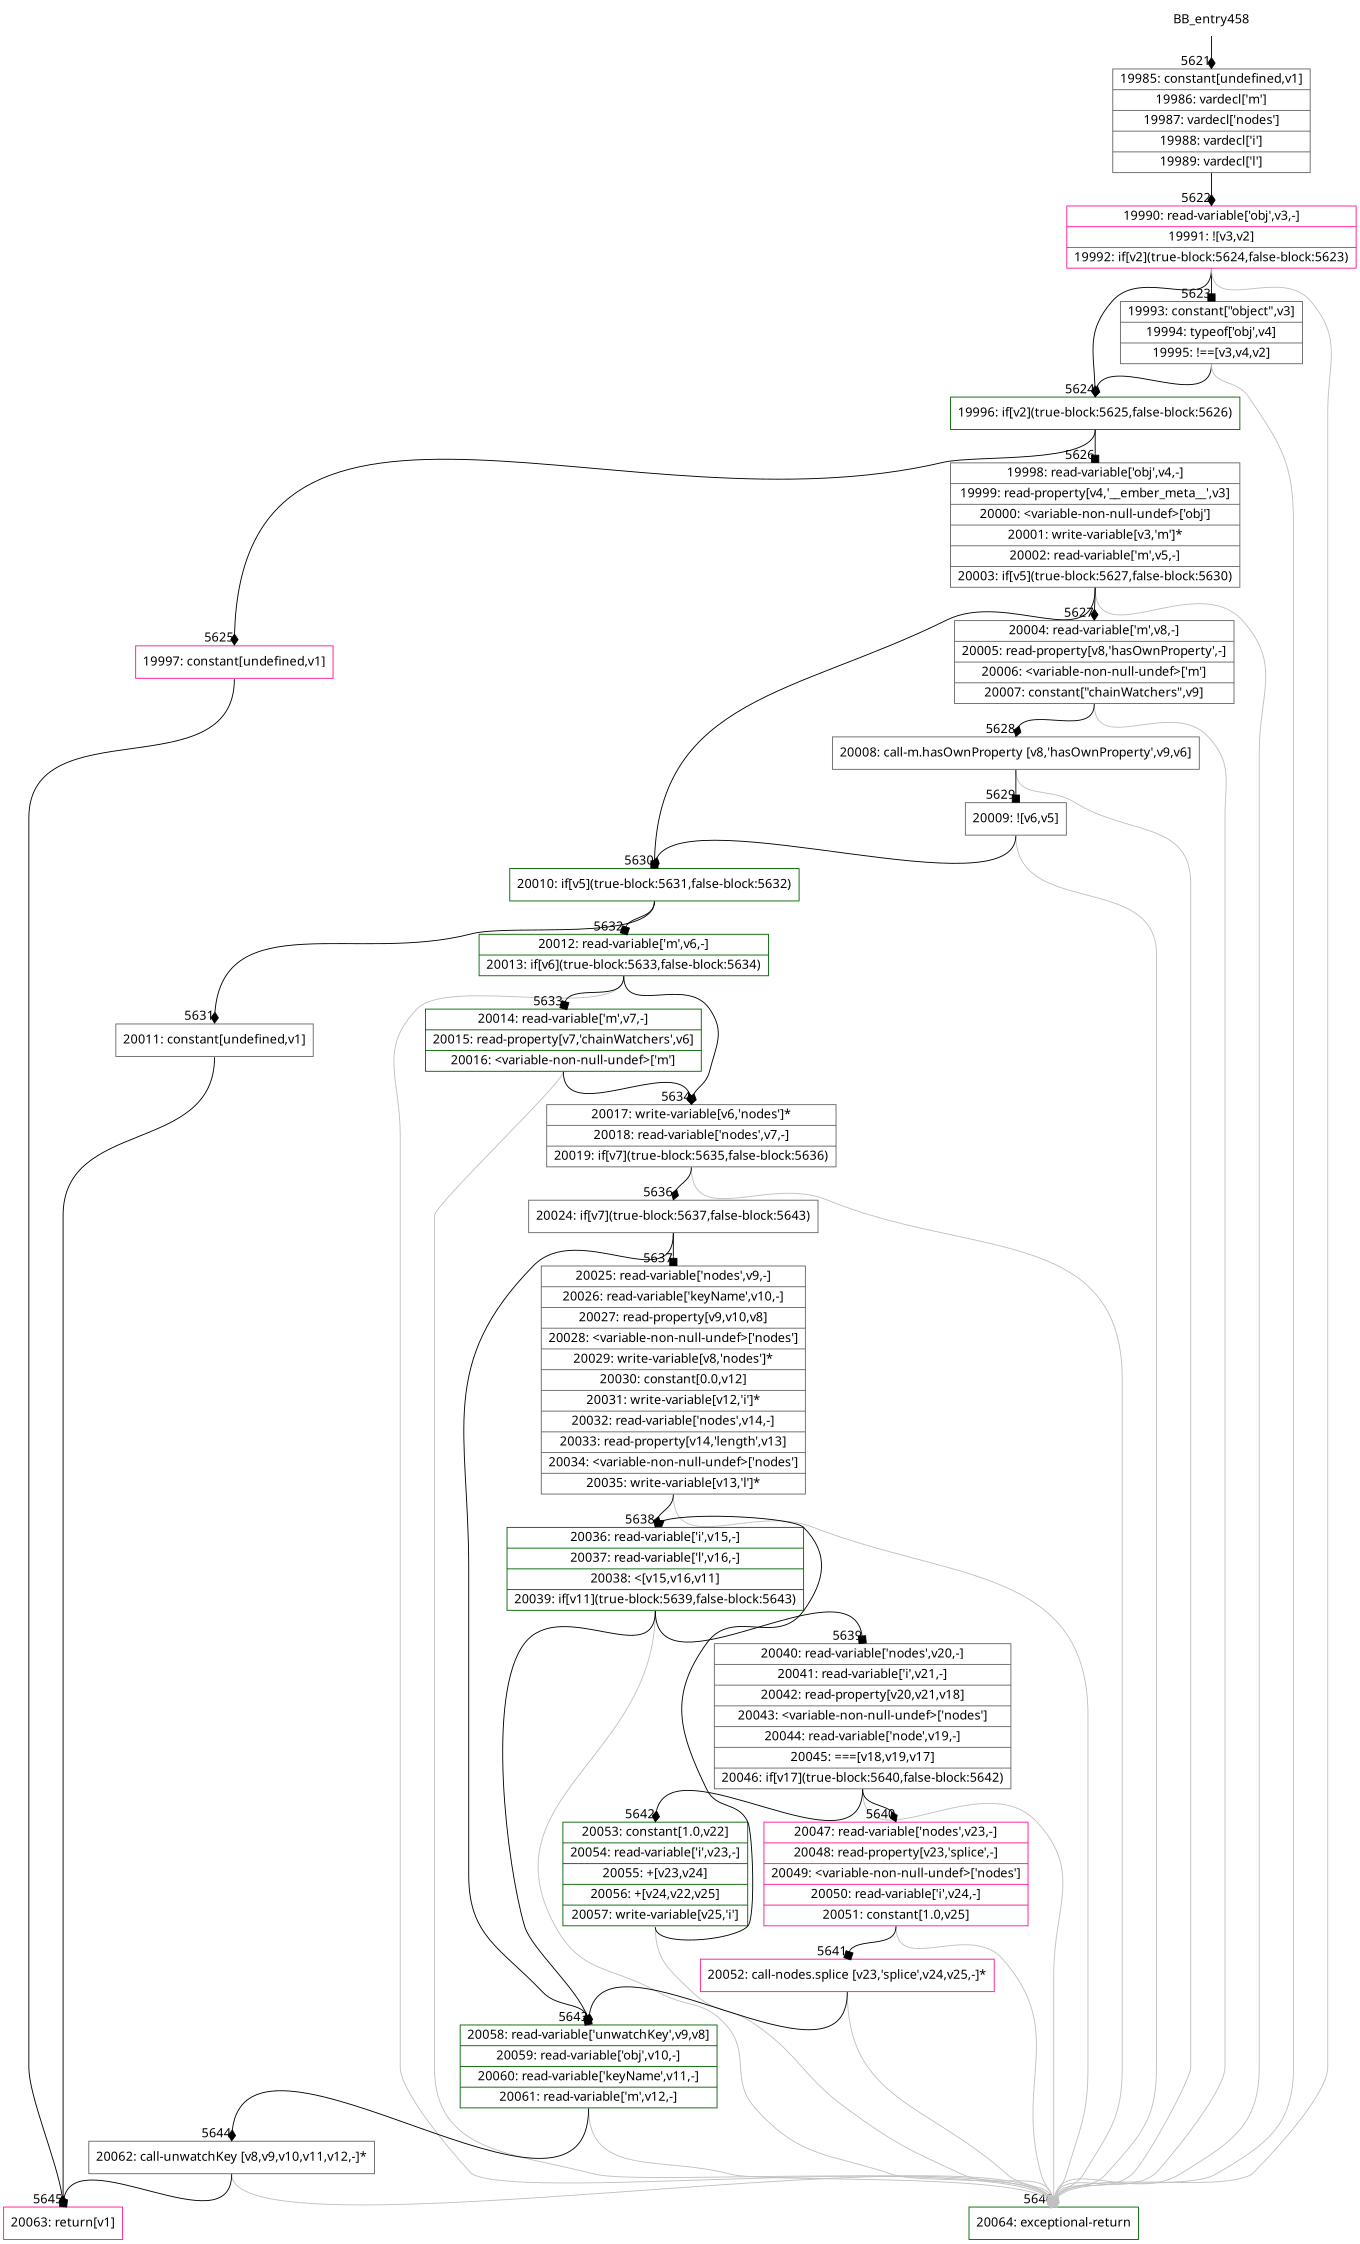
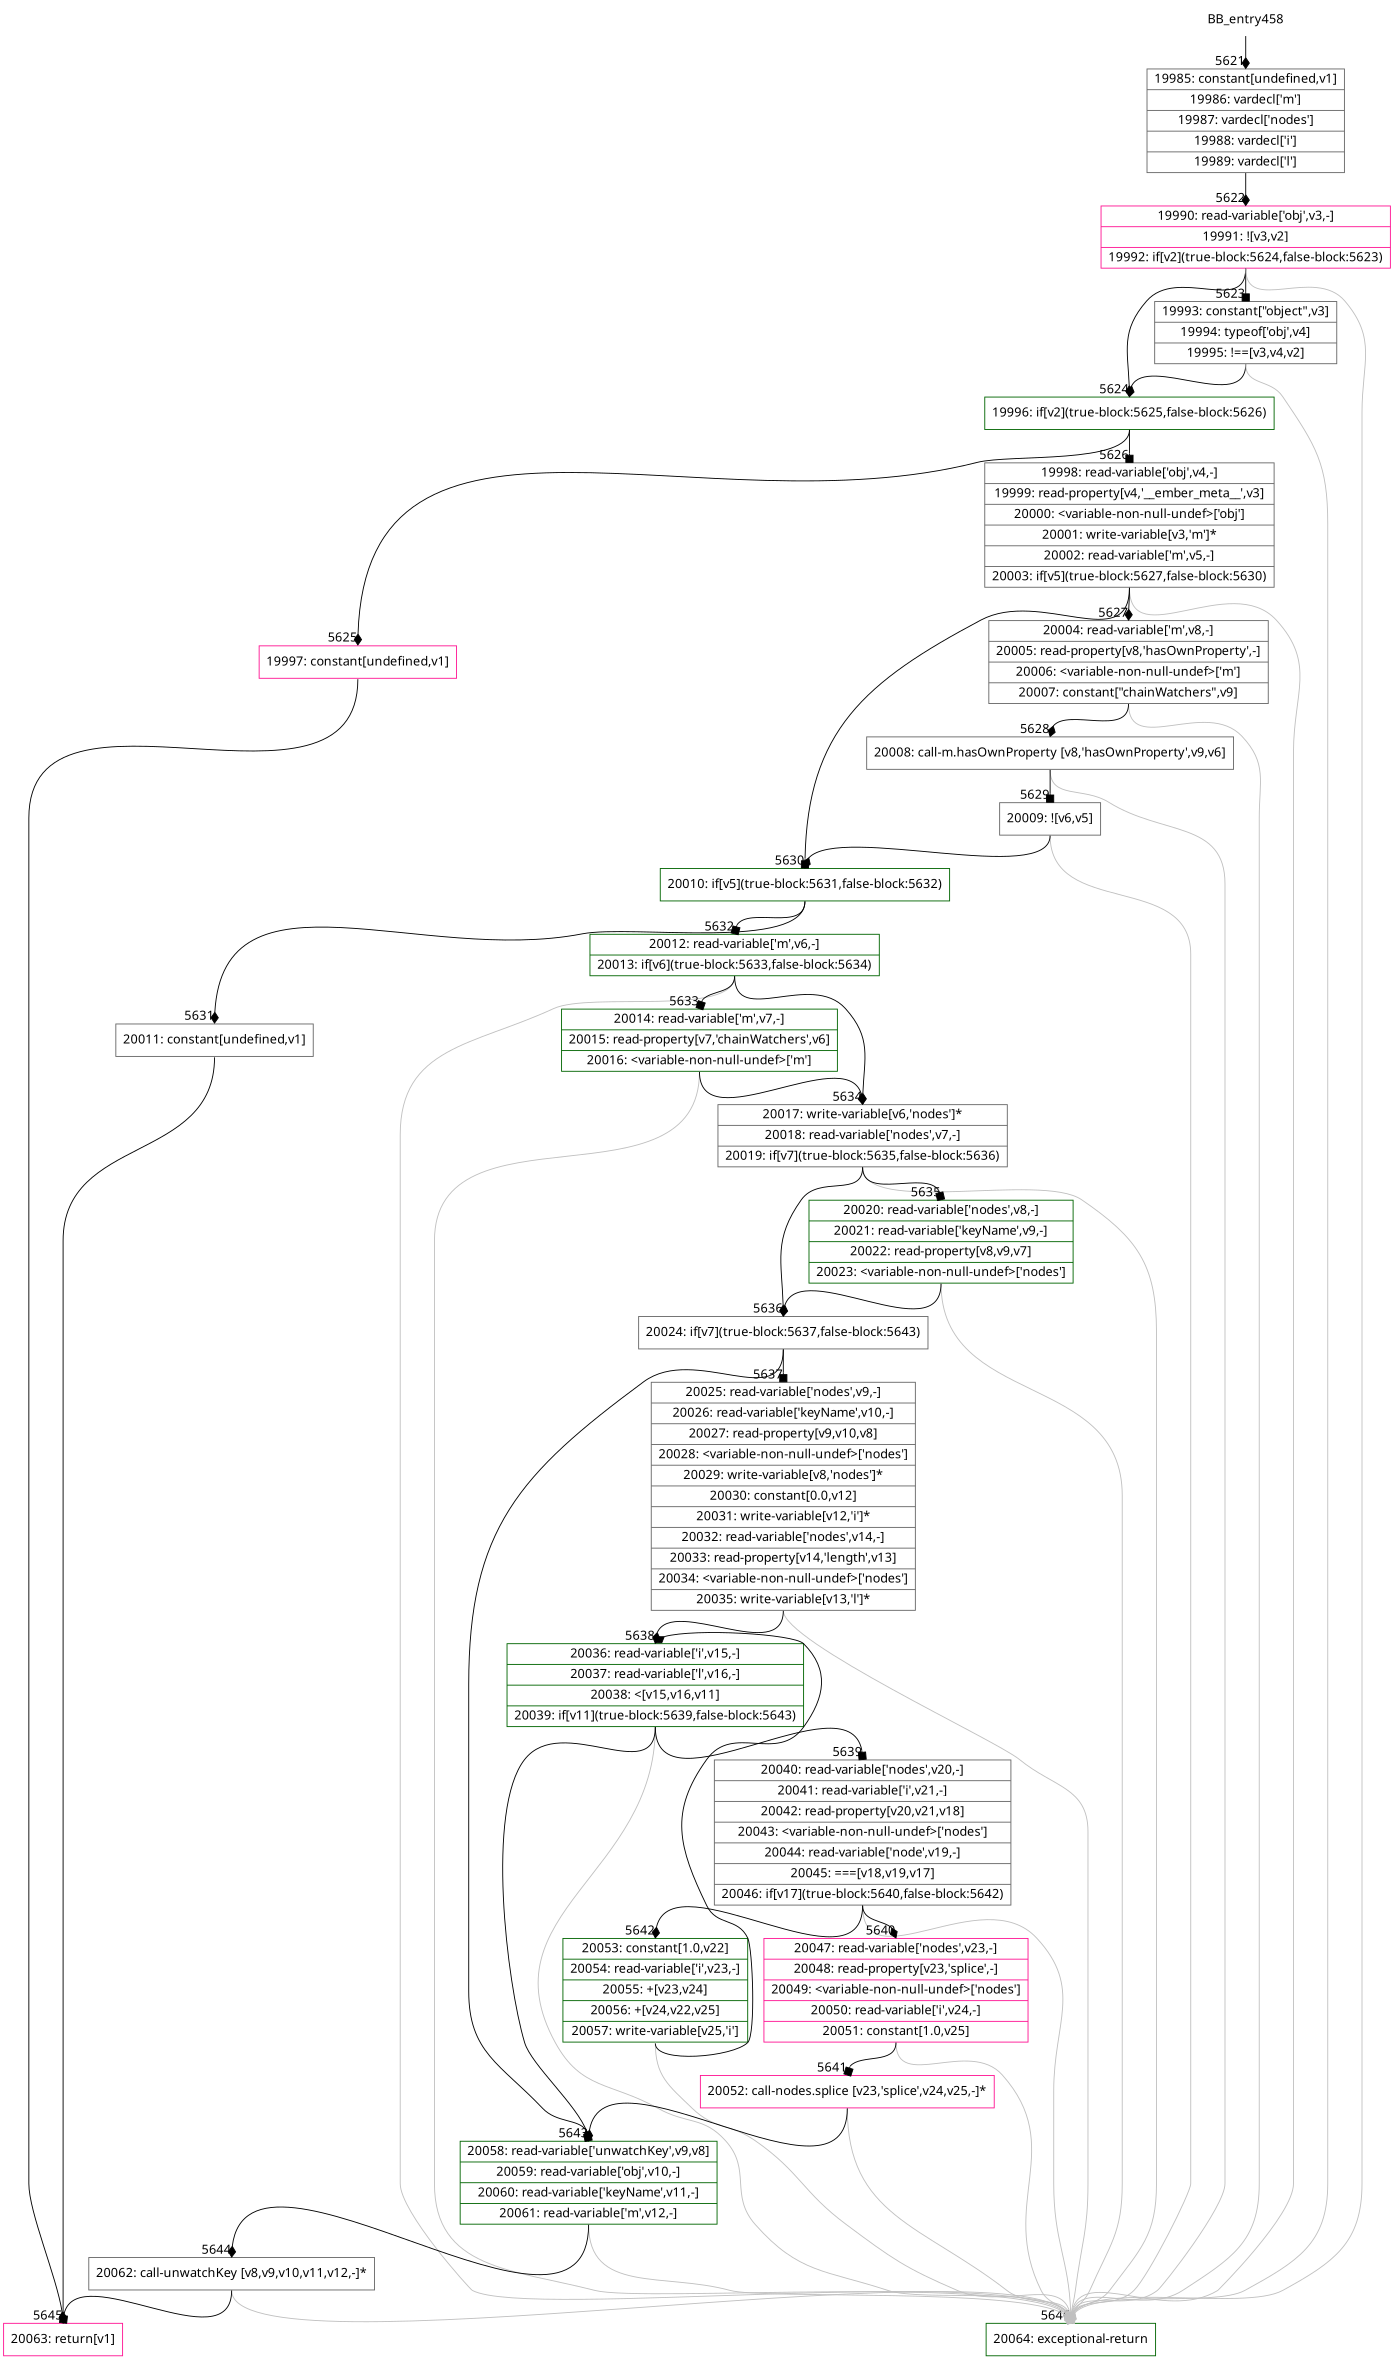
none -> (941, 1242)
